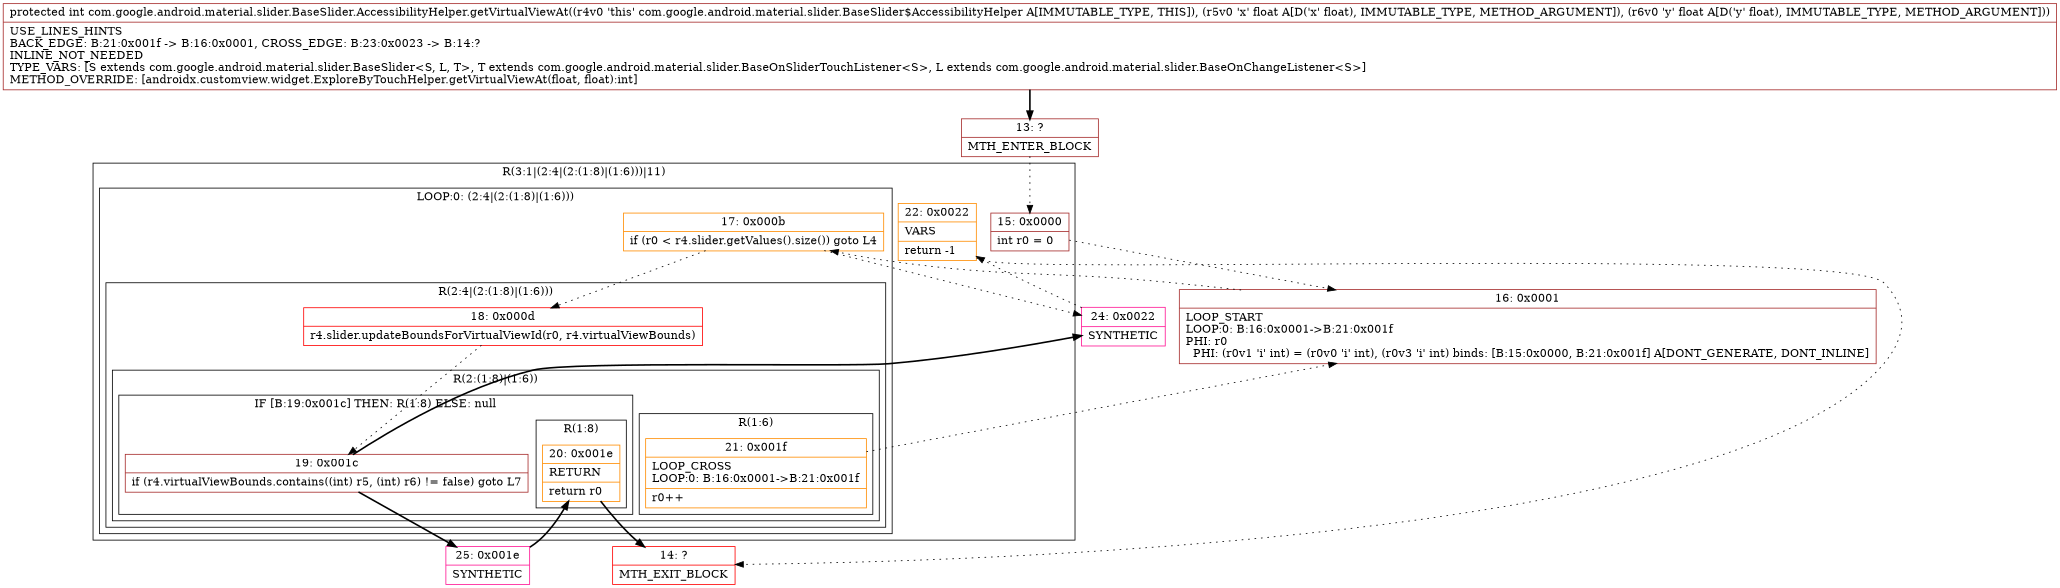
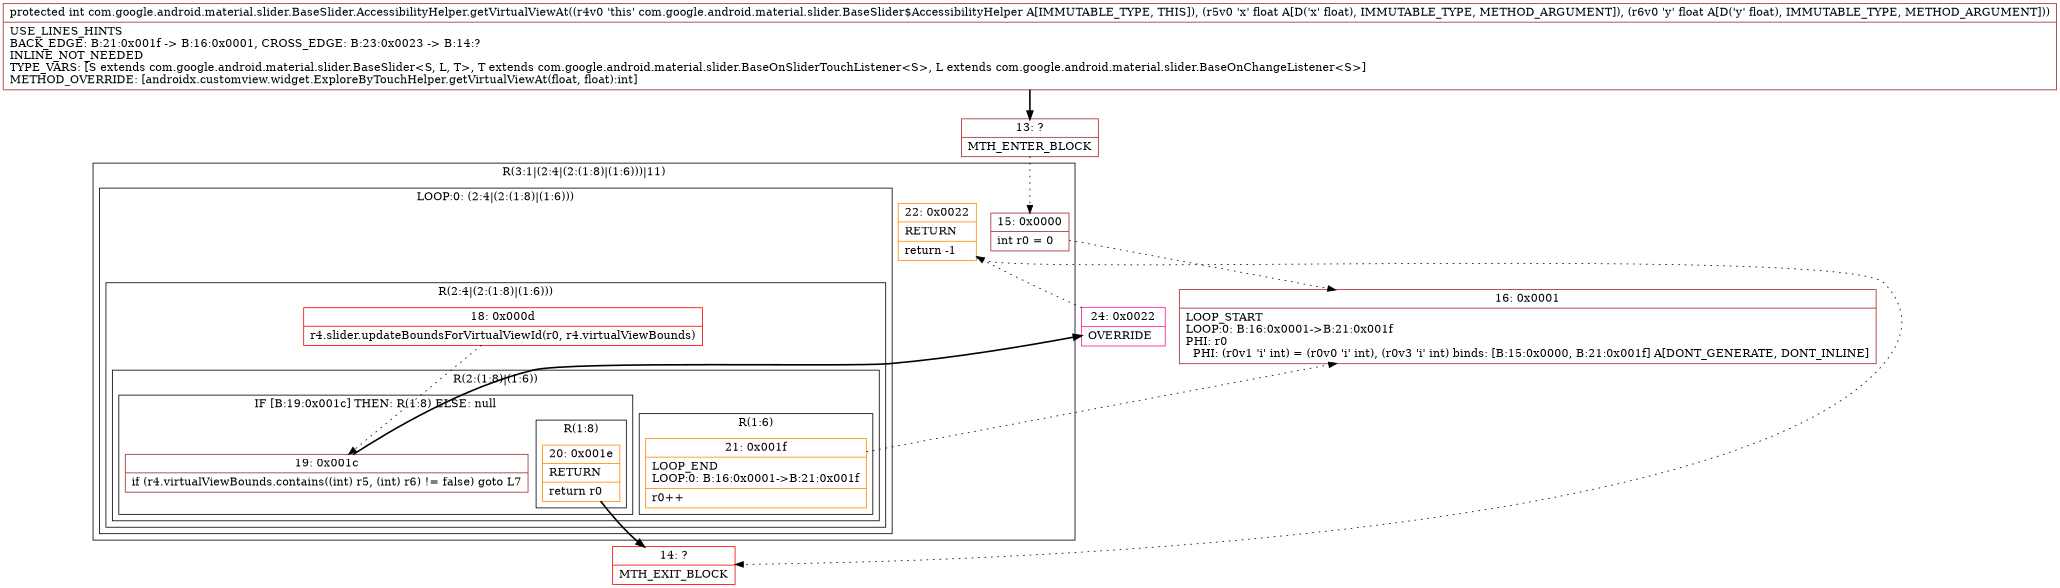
(921, 231) -> (931, 231)
(754, 232) -> none
(1123, 336) -> (1120, 336)
(692, 466) -> (685, 466)
(488, 566) -> none
